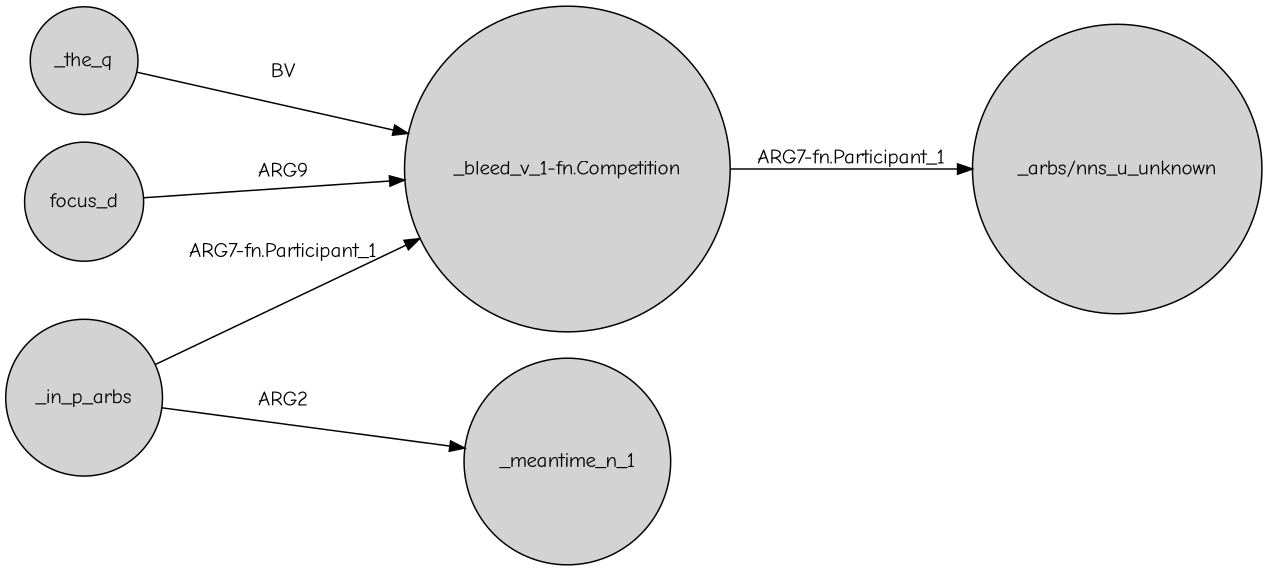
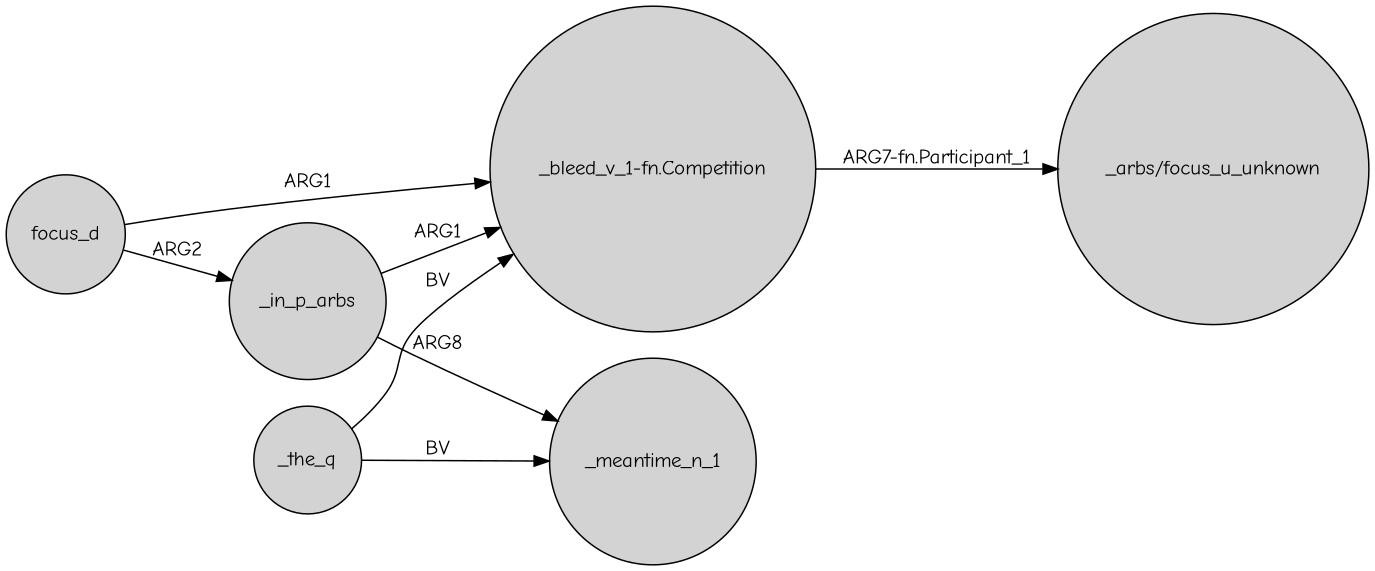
(1117, 169) -> (1213, 169)
(283, 171) -> (308, 182)
(283, 251) -> (438, 232)
none -> (171, 263)
(283, 400) -> (438, 343)
none -> (448, 461)
